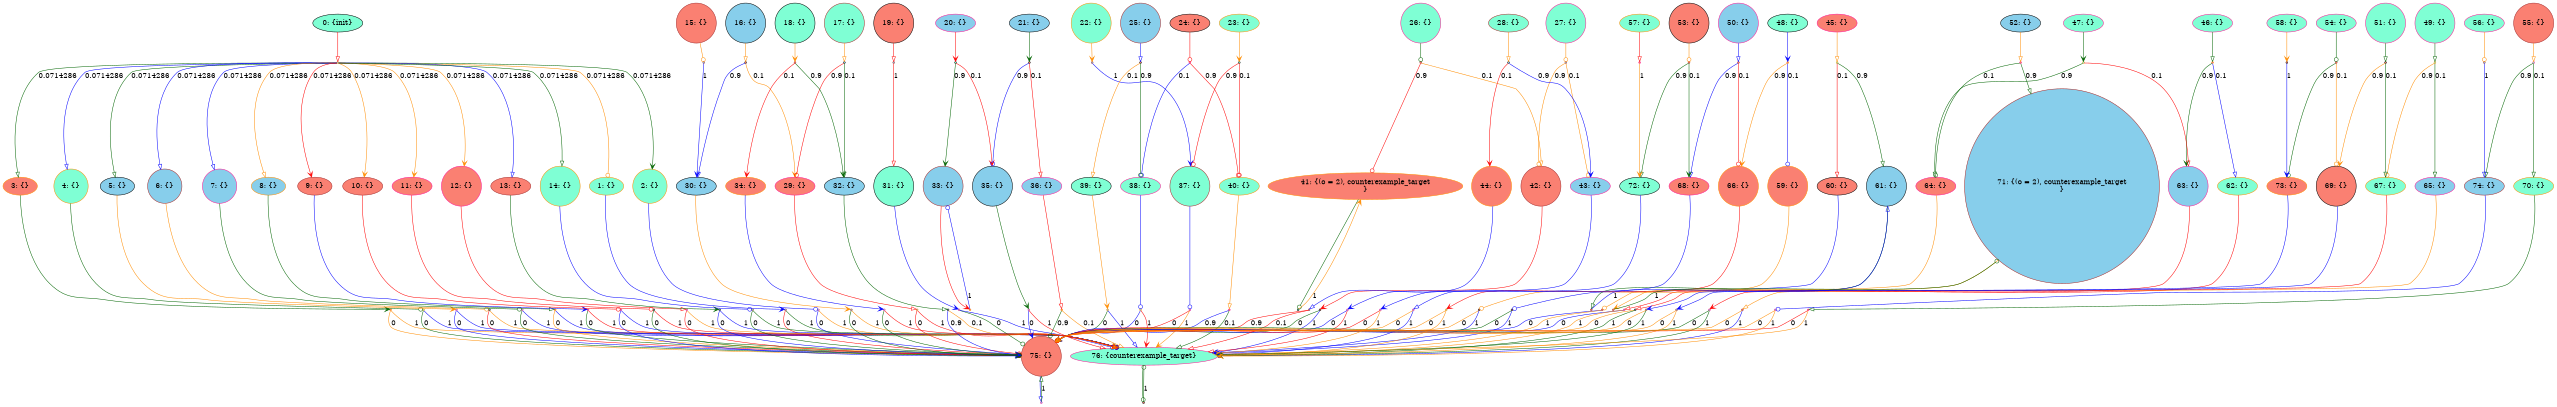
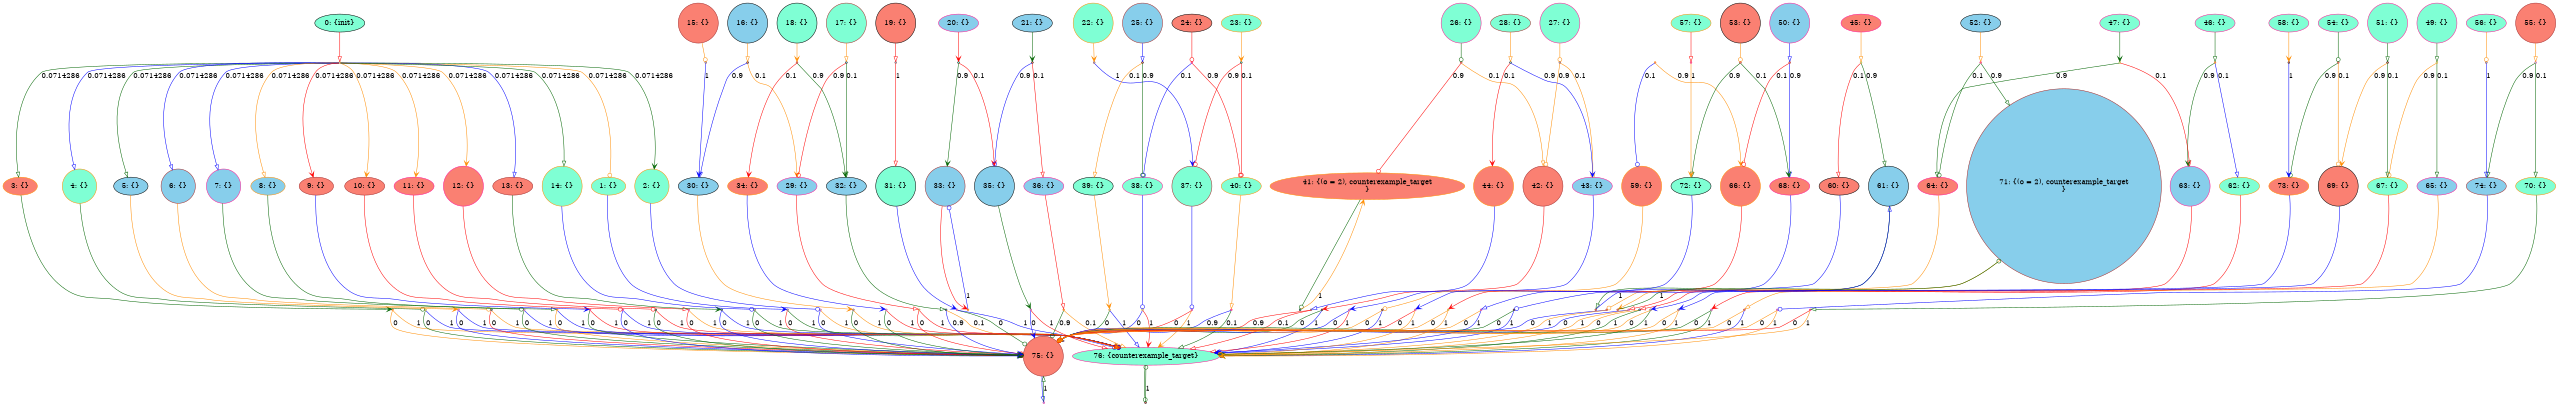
(1788, 23) -> none
(795, 186) -> (797, 186)
